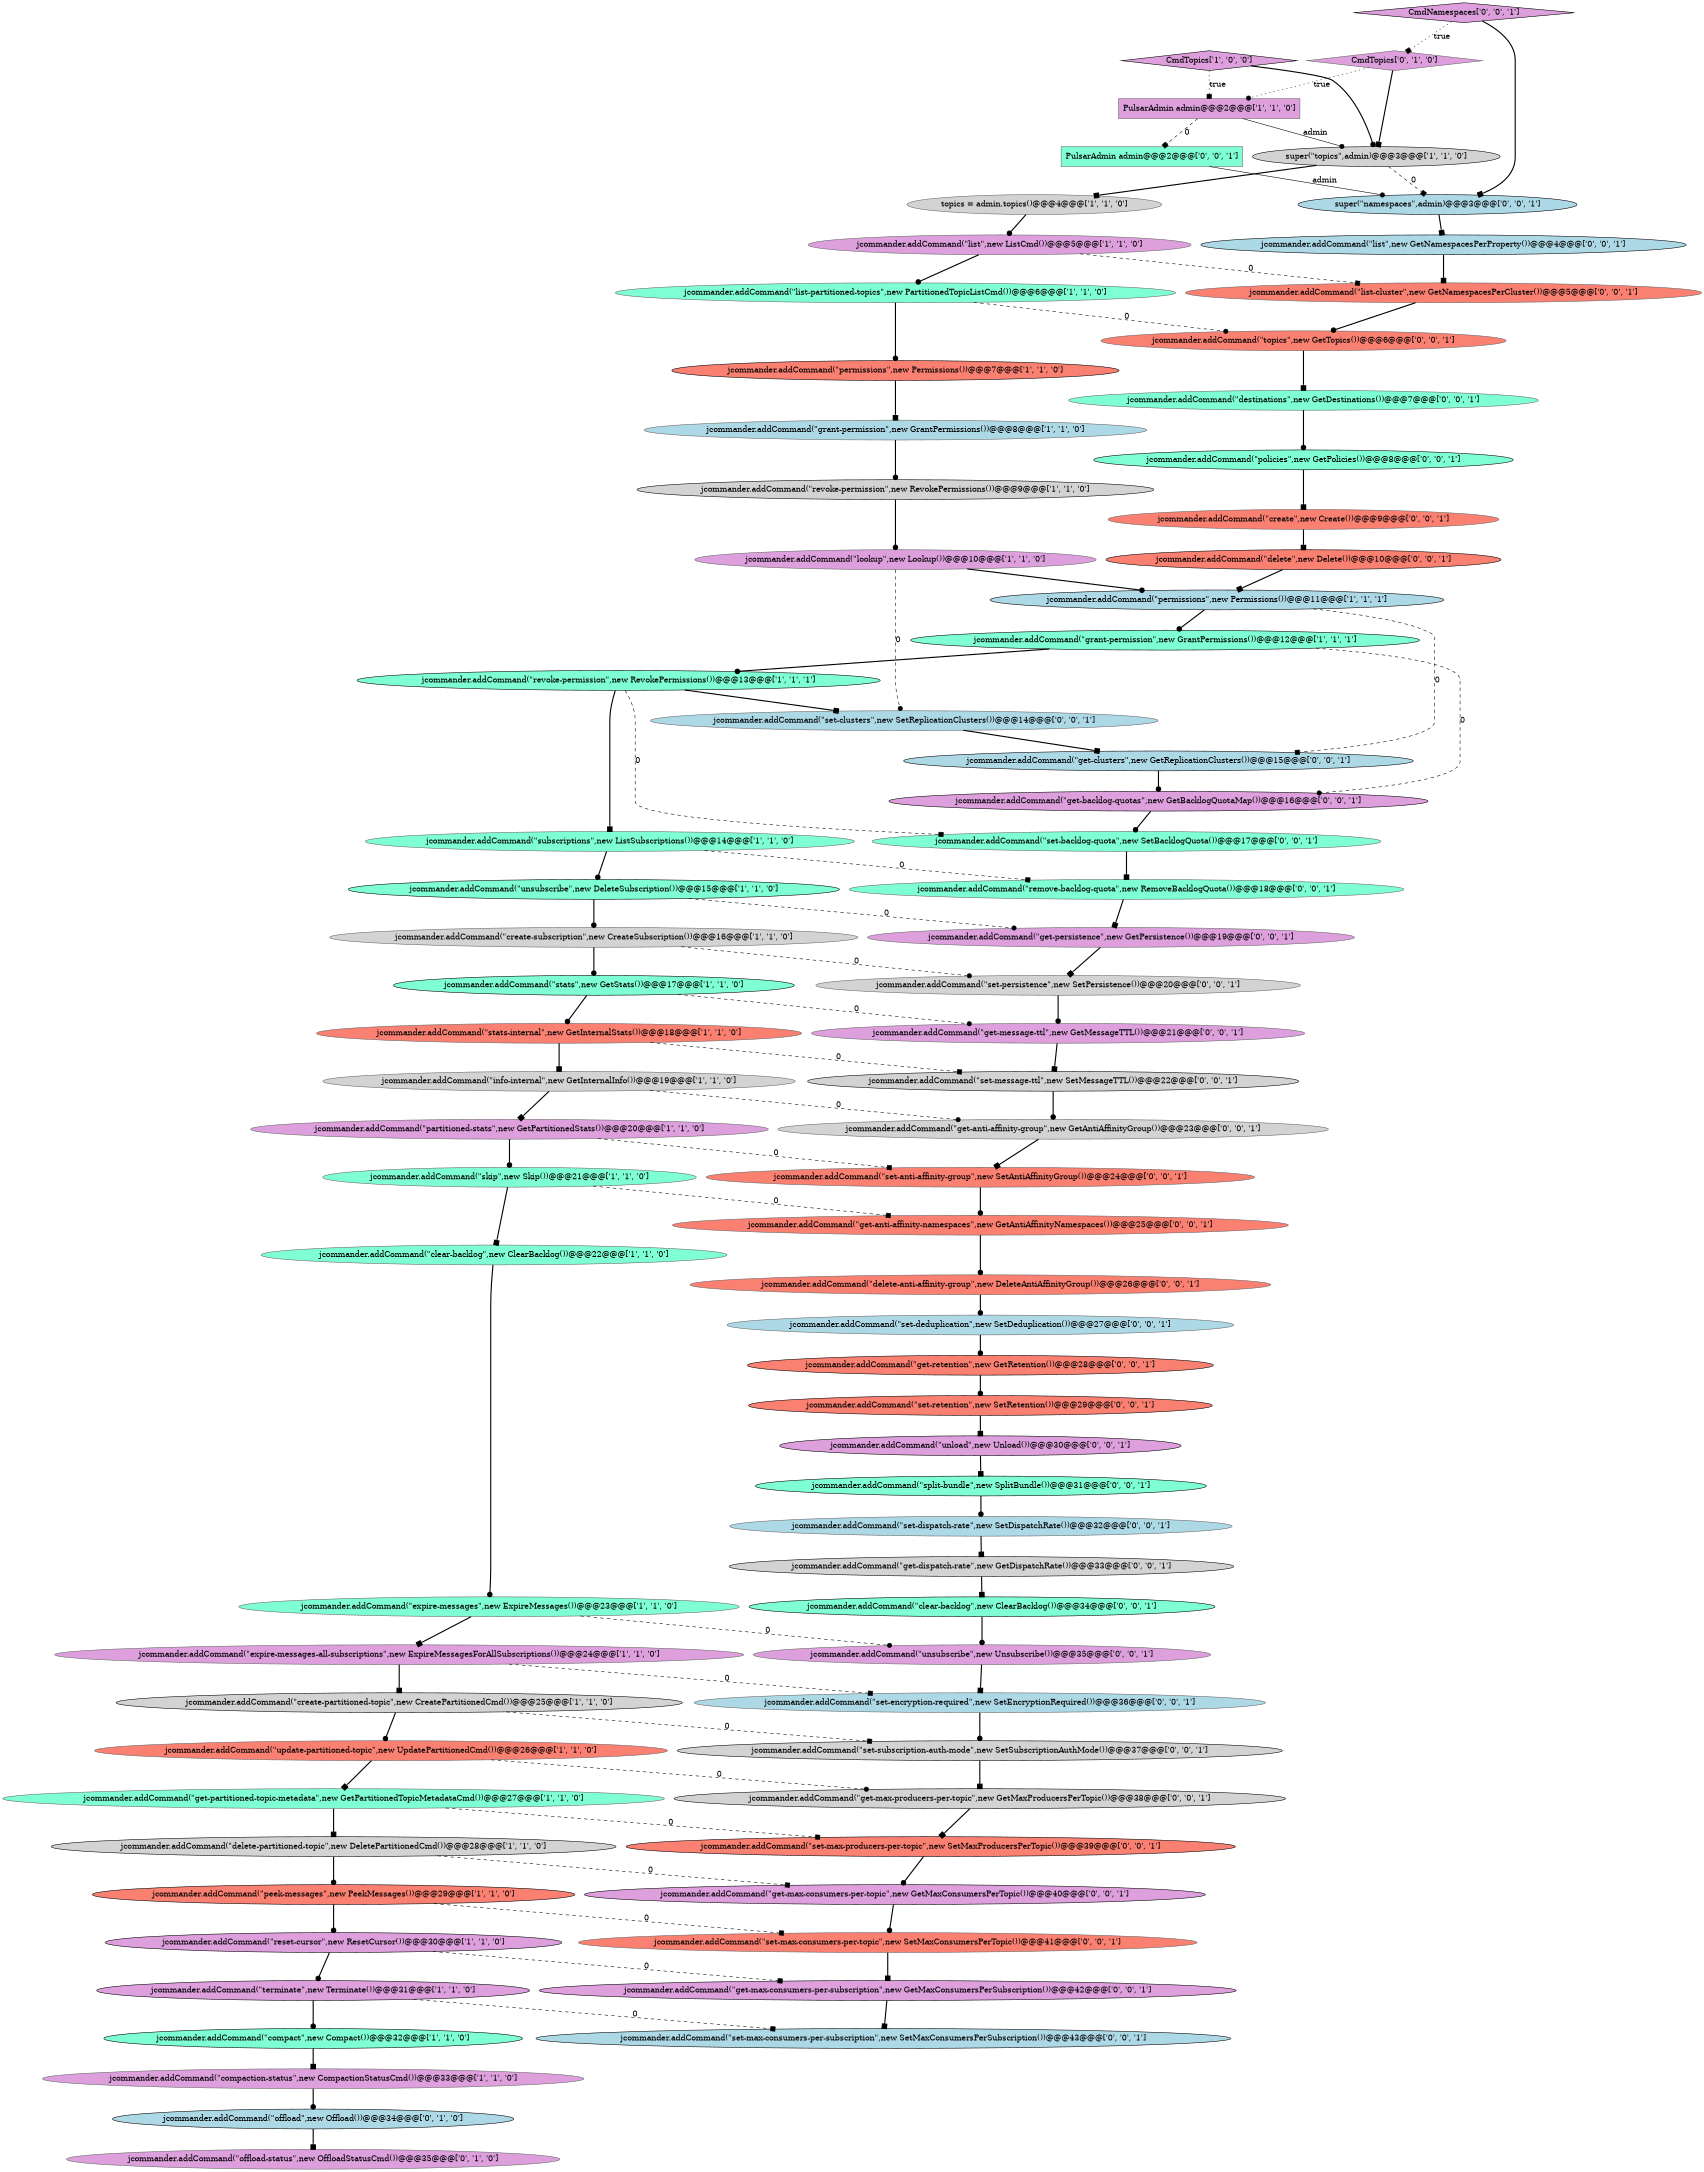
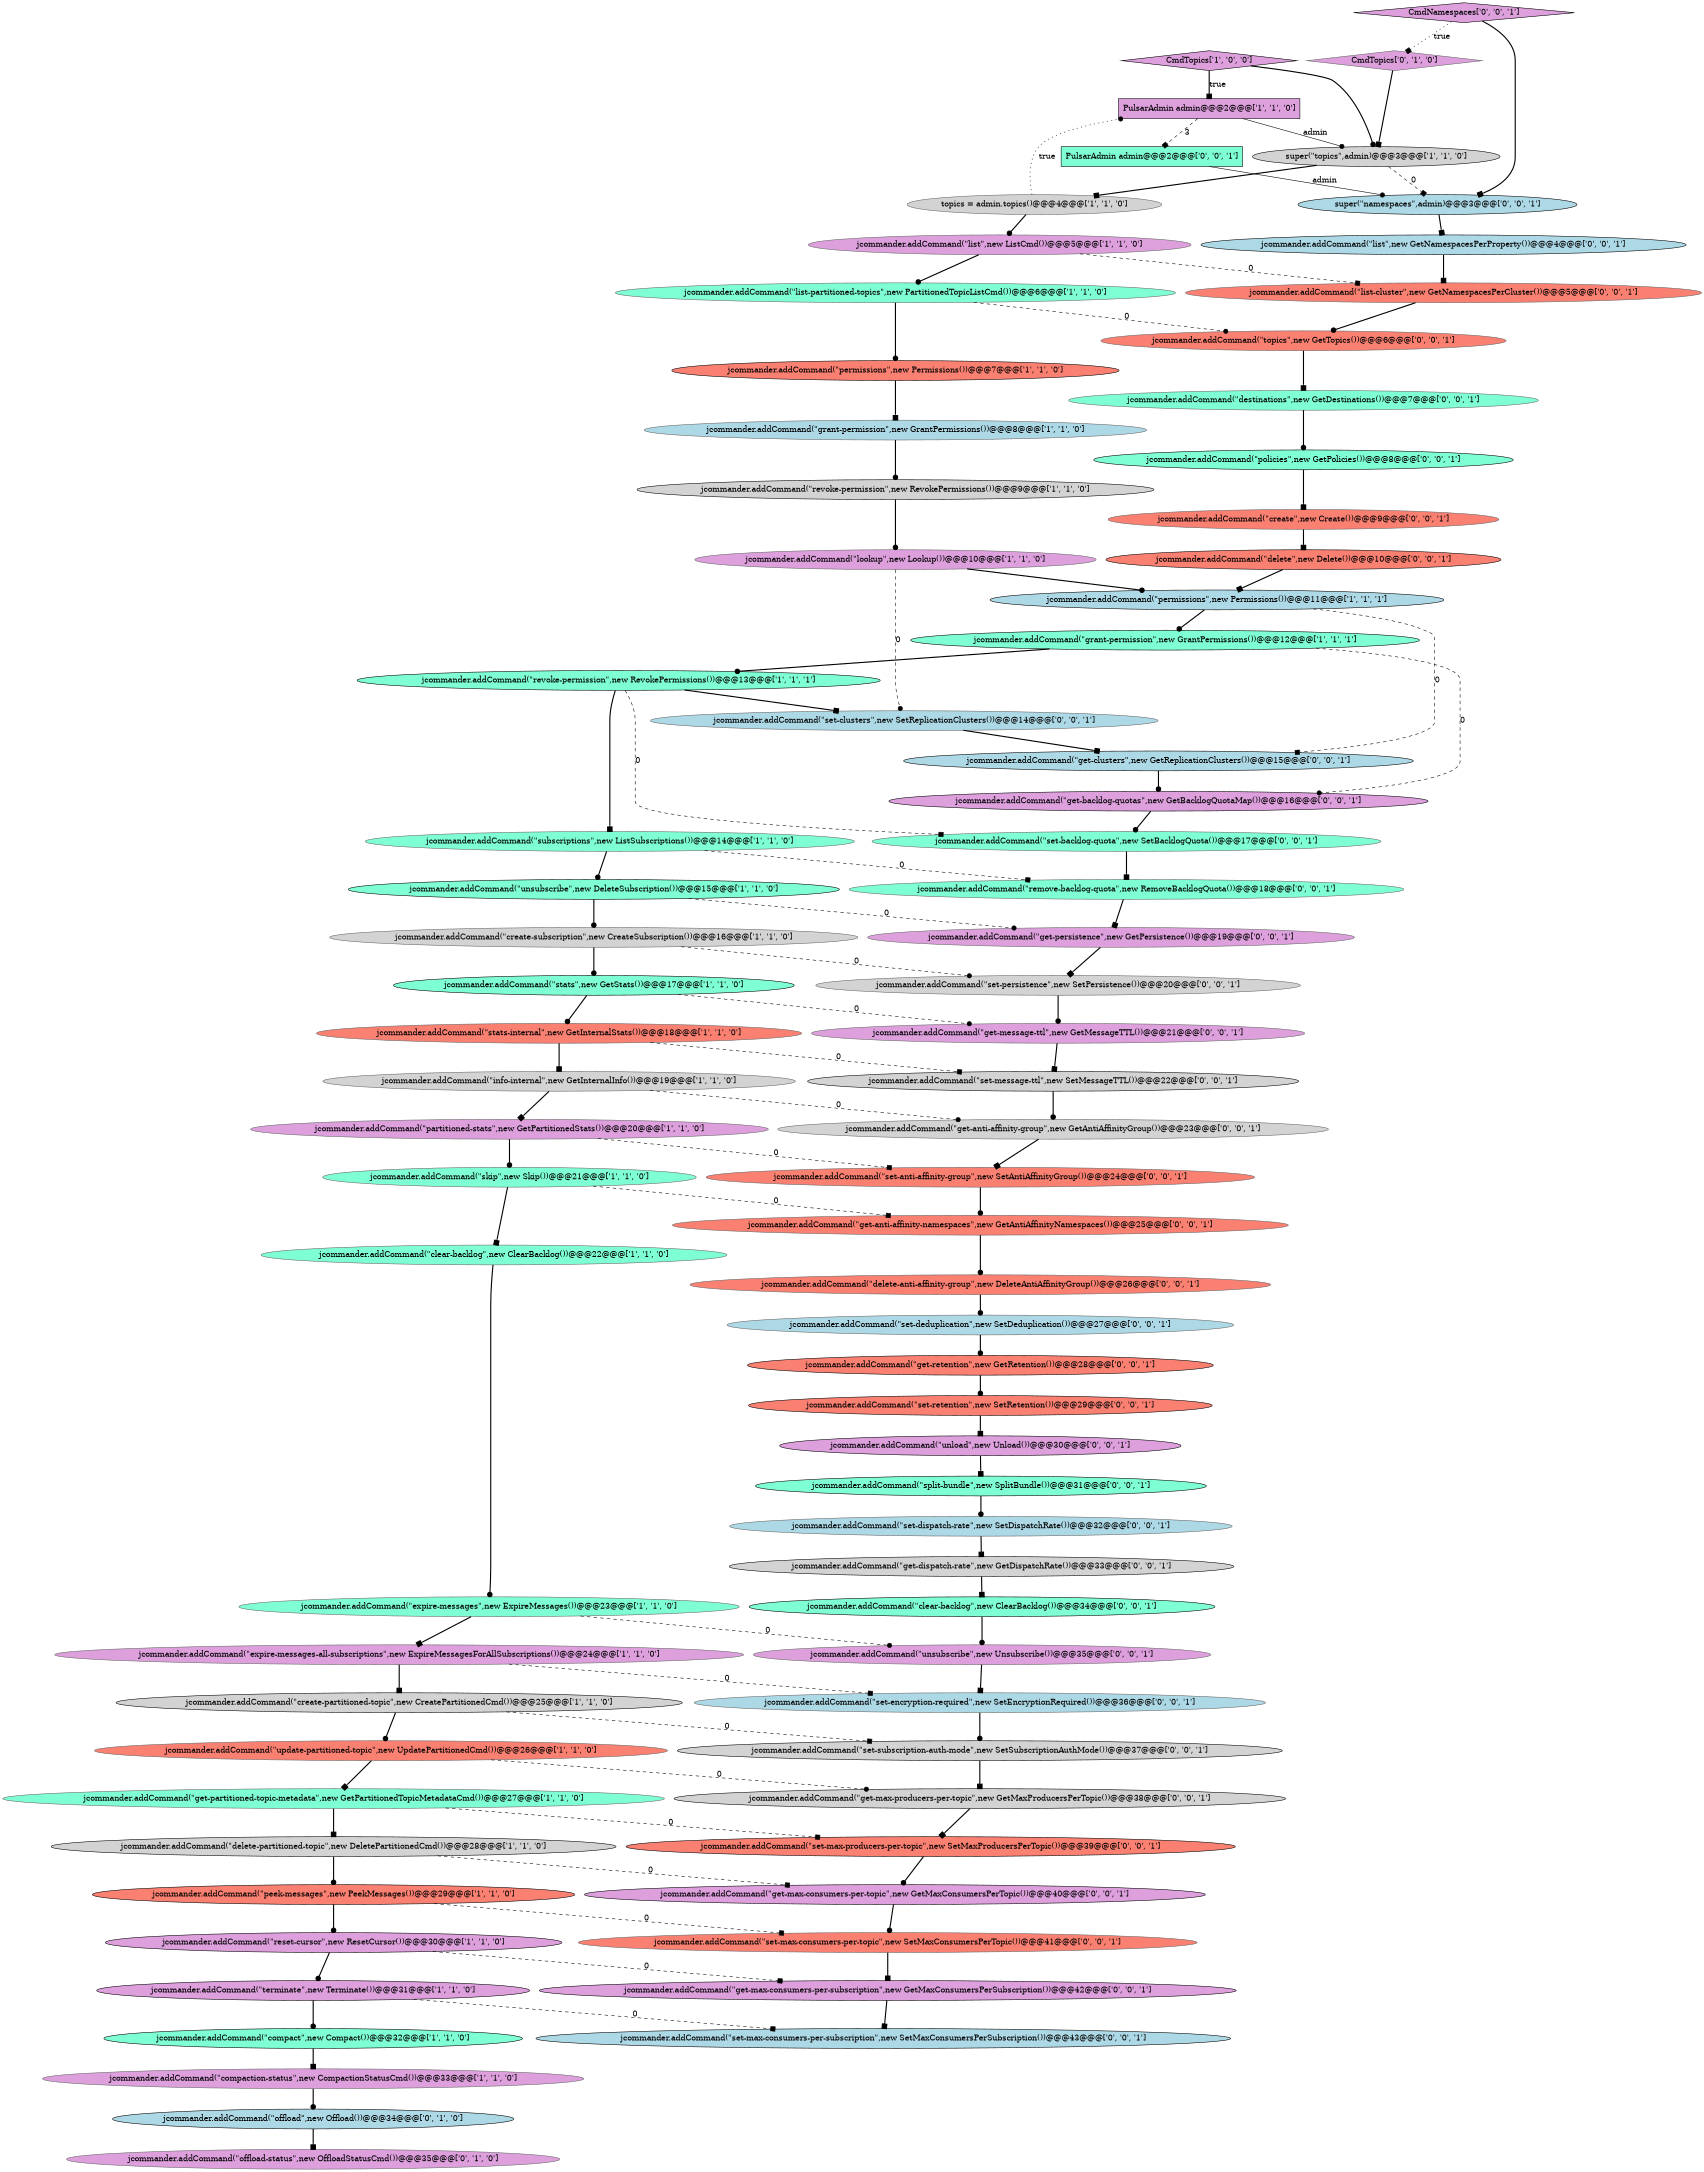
(1209, 82) -> (1209, 82)
(1310, 83) -> (1053, 137)
(1209, 109) -> (1209, 109)
(1187, 133) -> (1187, 133)
(1152, 157) -> (1152, 157)
